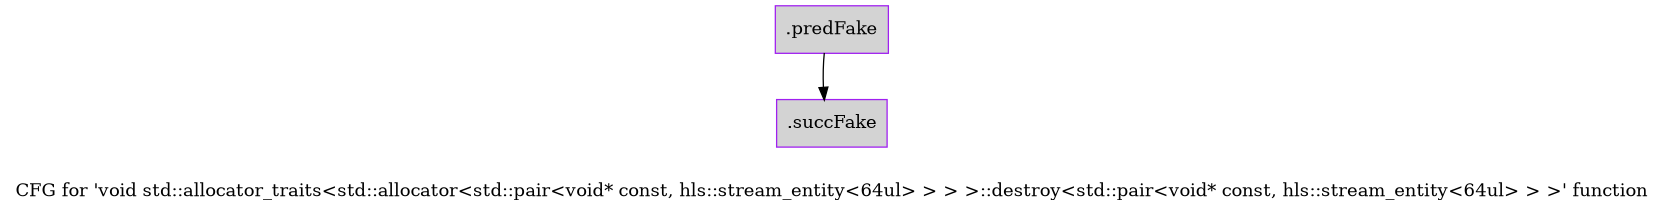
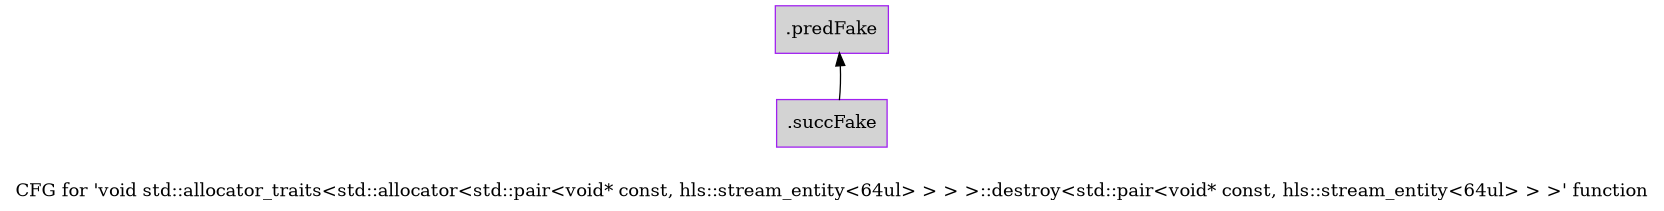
(823, 70) -> (840, 83)
